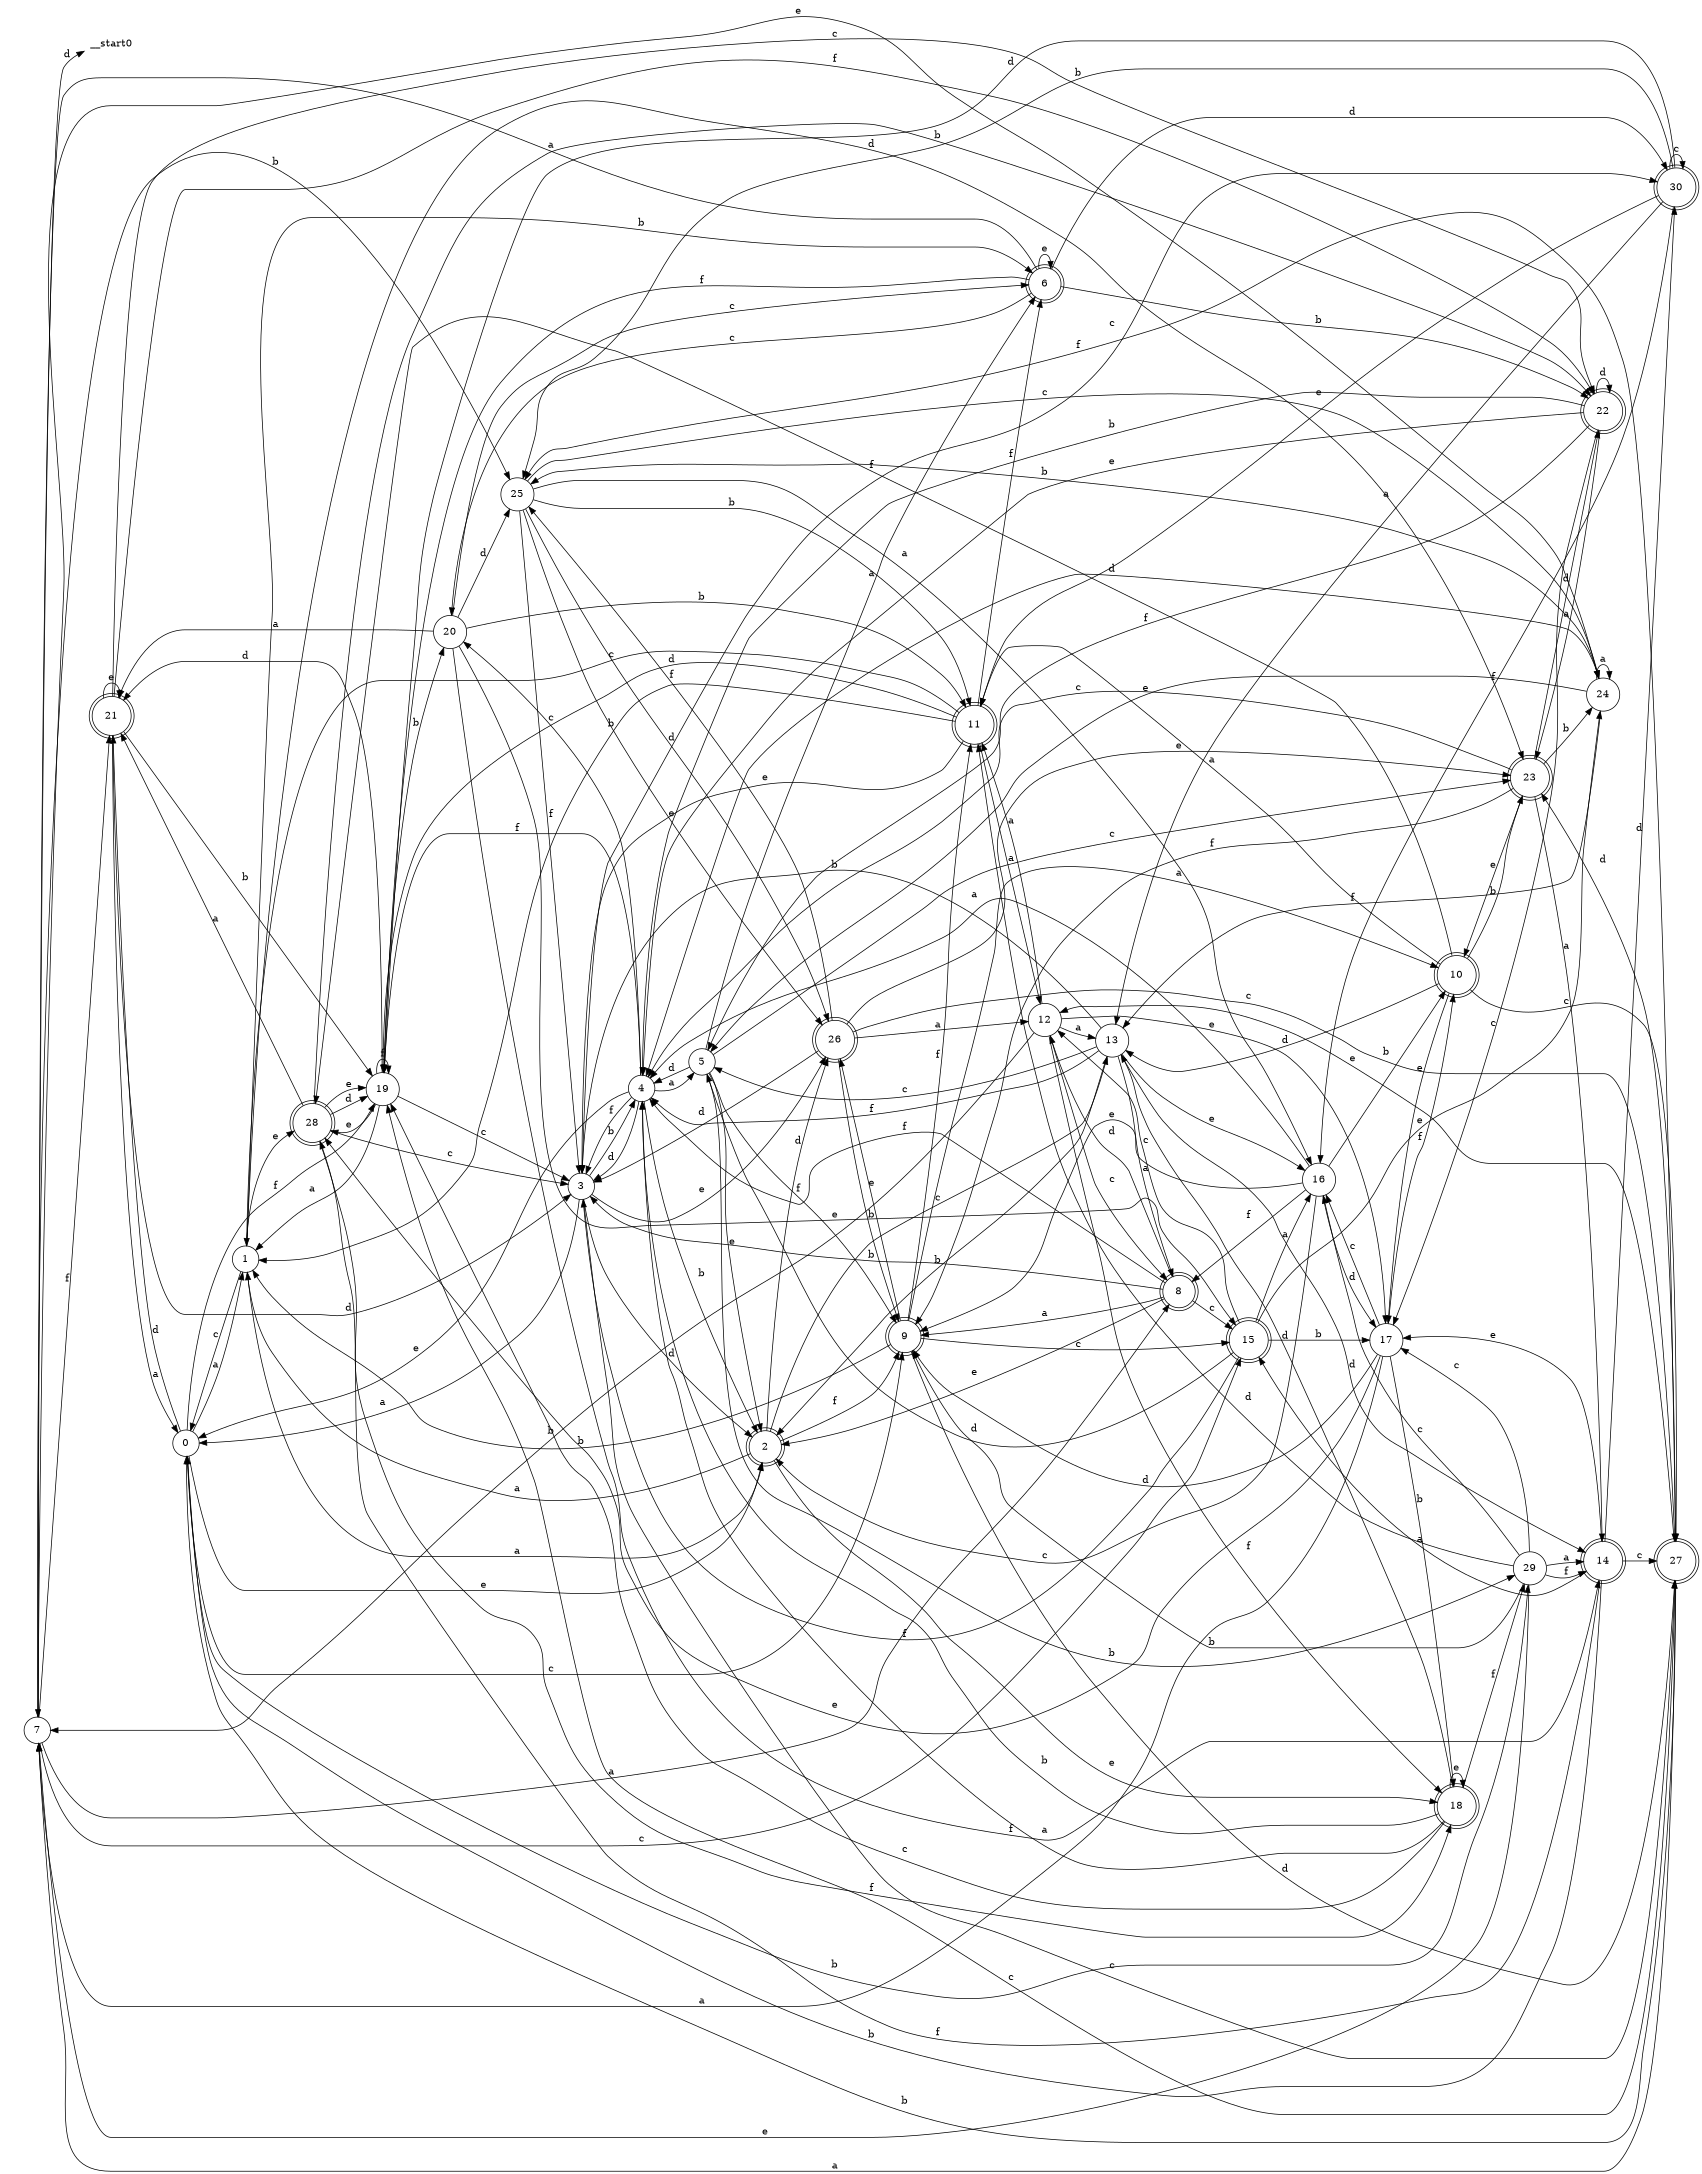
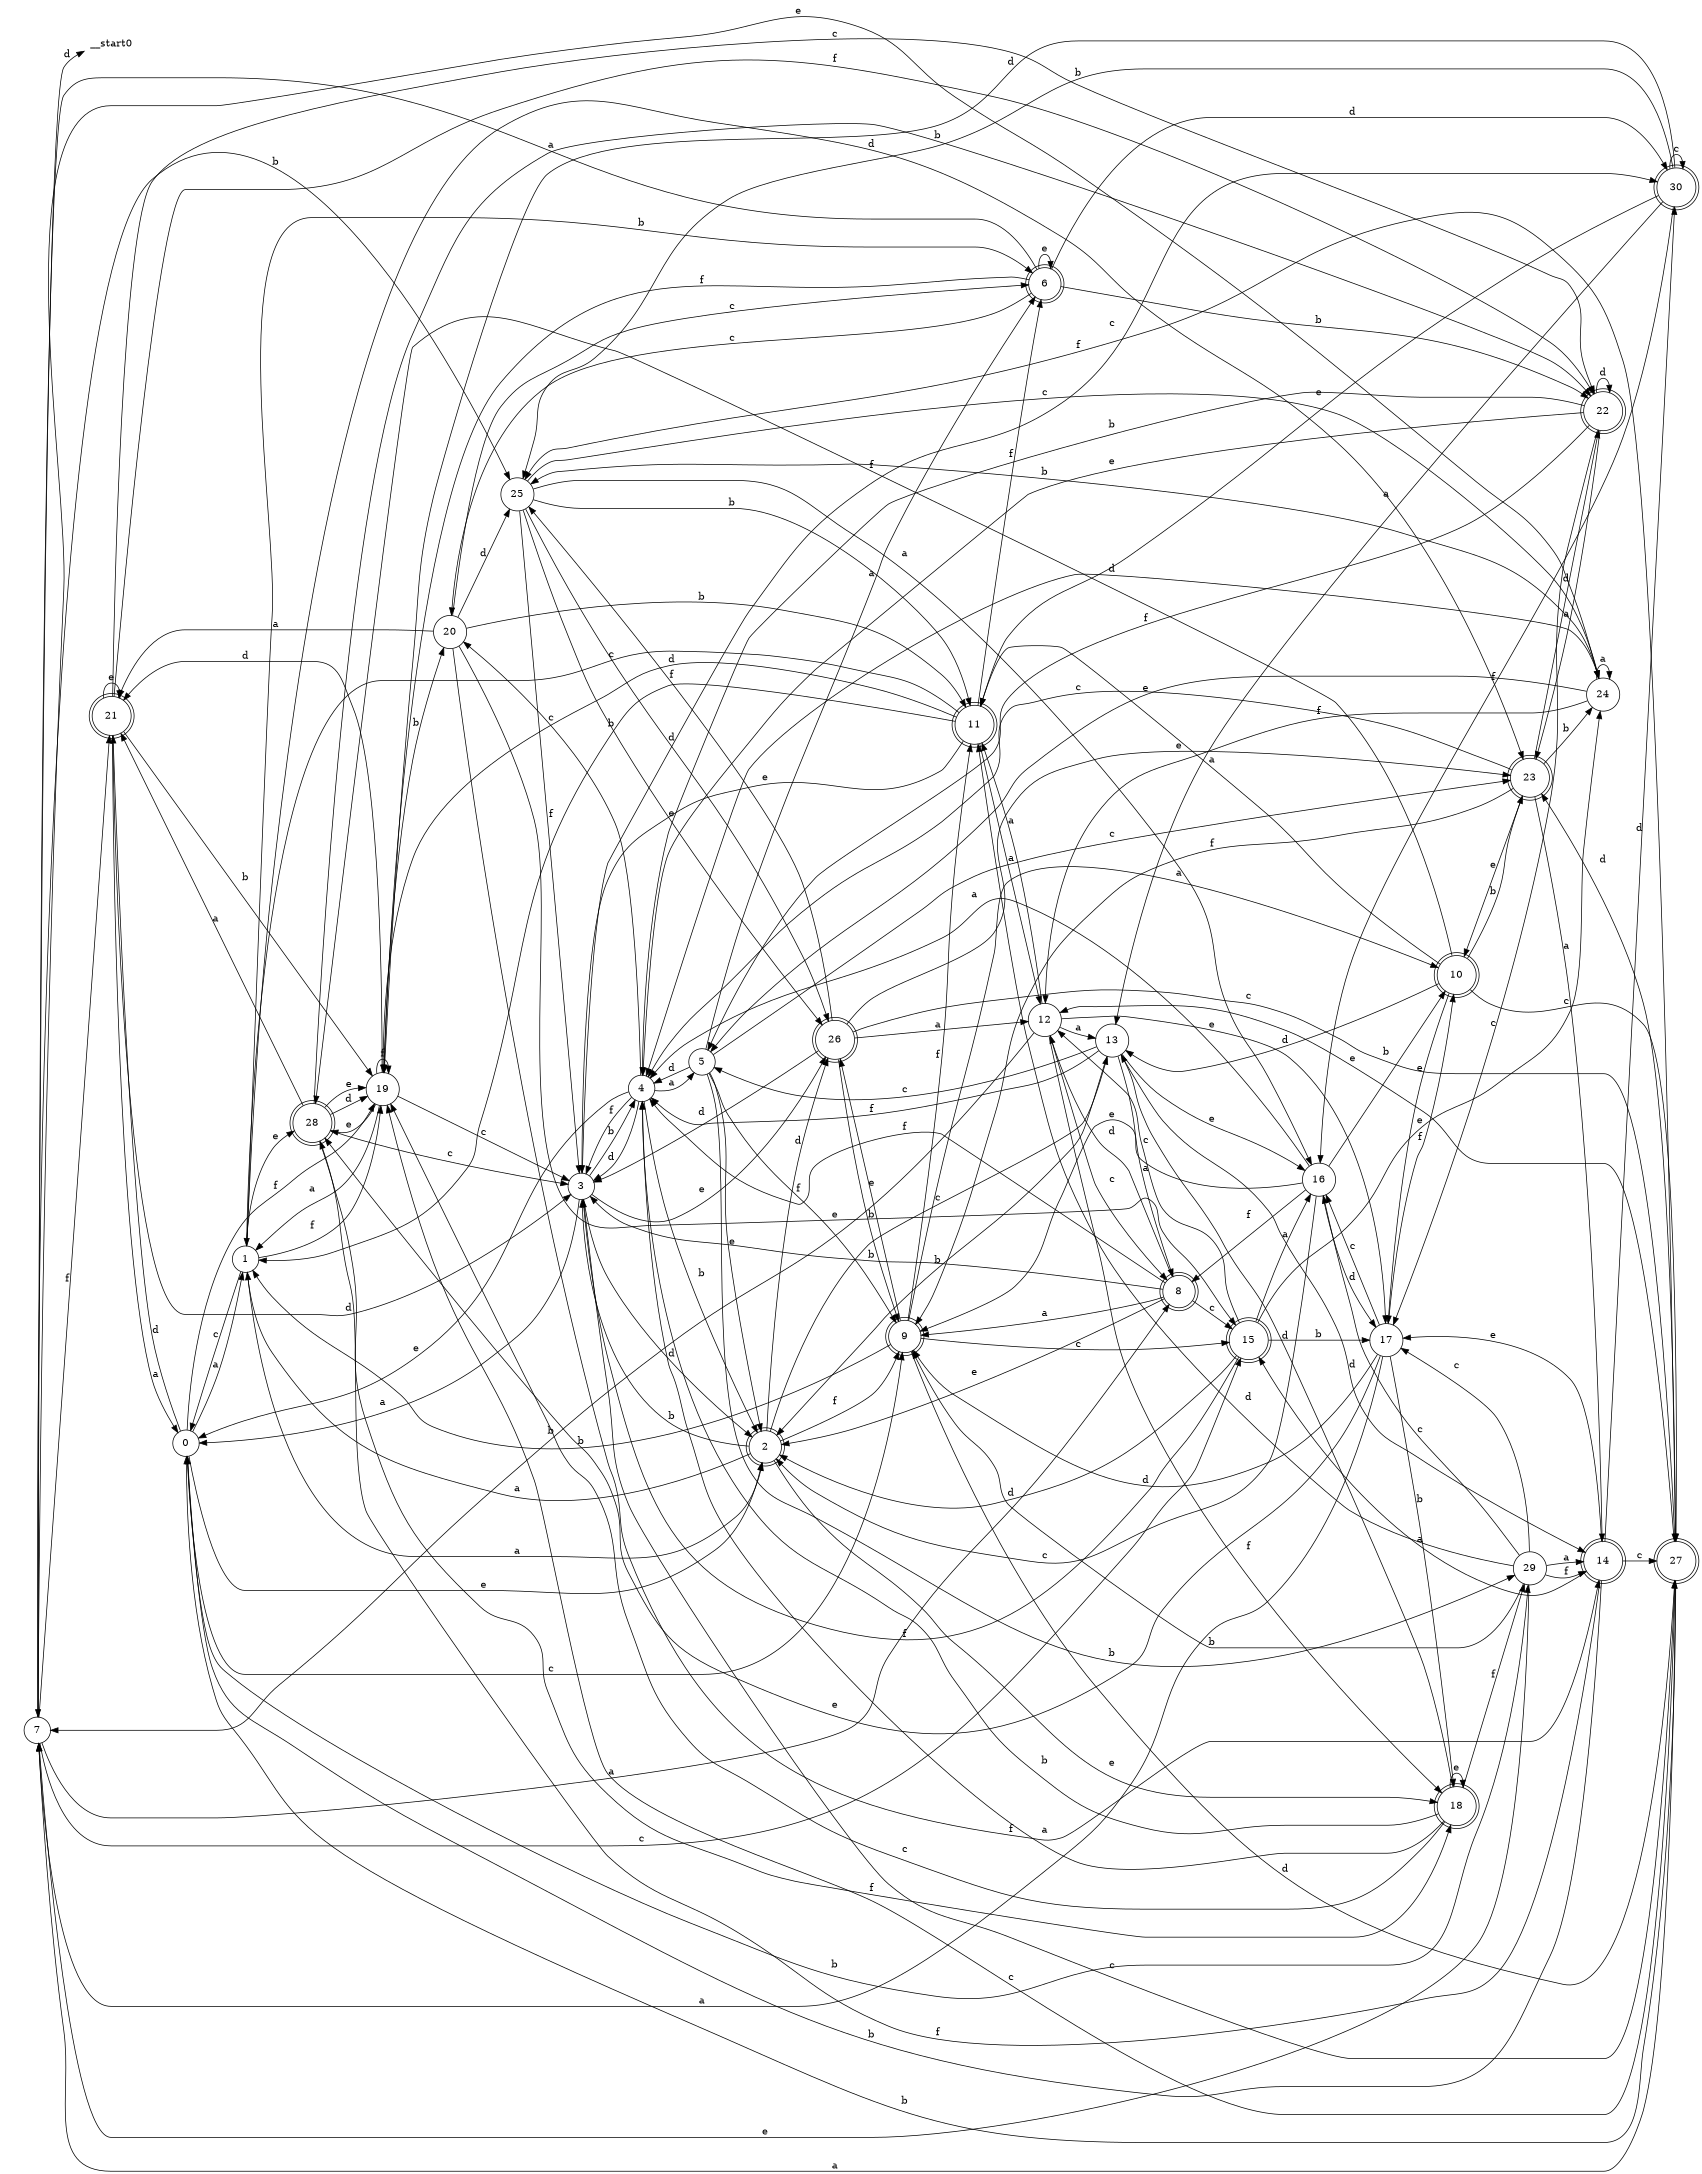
(520, 834) -> (350, 1212)
(772, 877) -> (620, 1363)
(1416, 900) -> (1238, 741)
(926, 1419) -> (1041, 1491)
